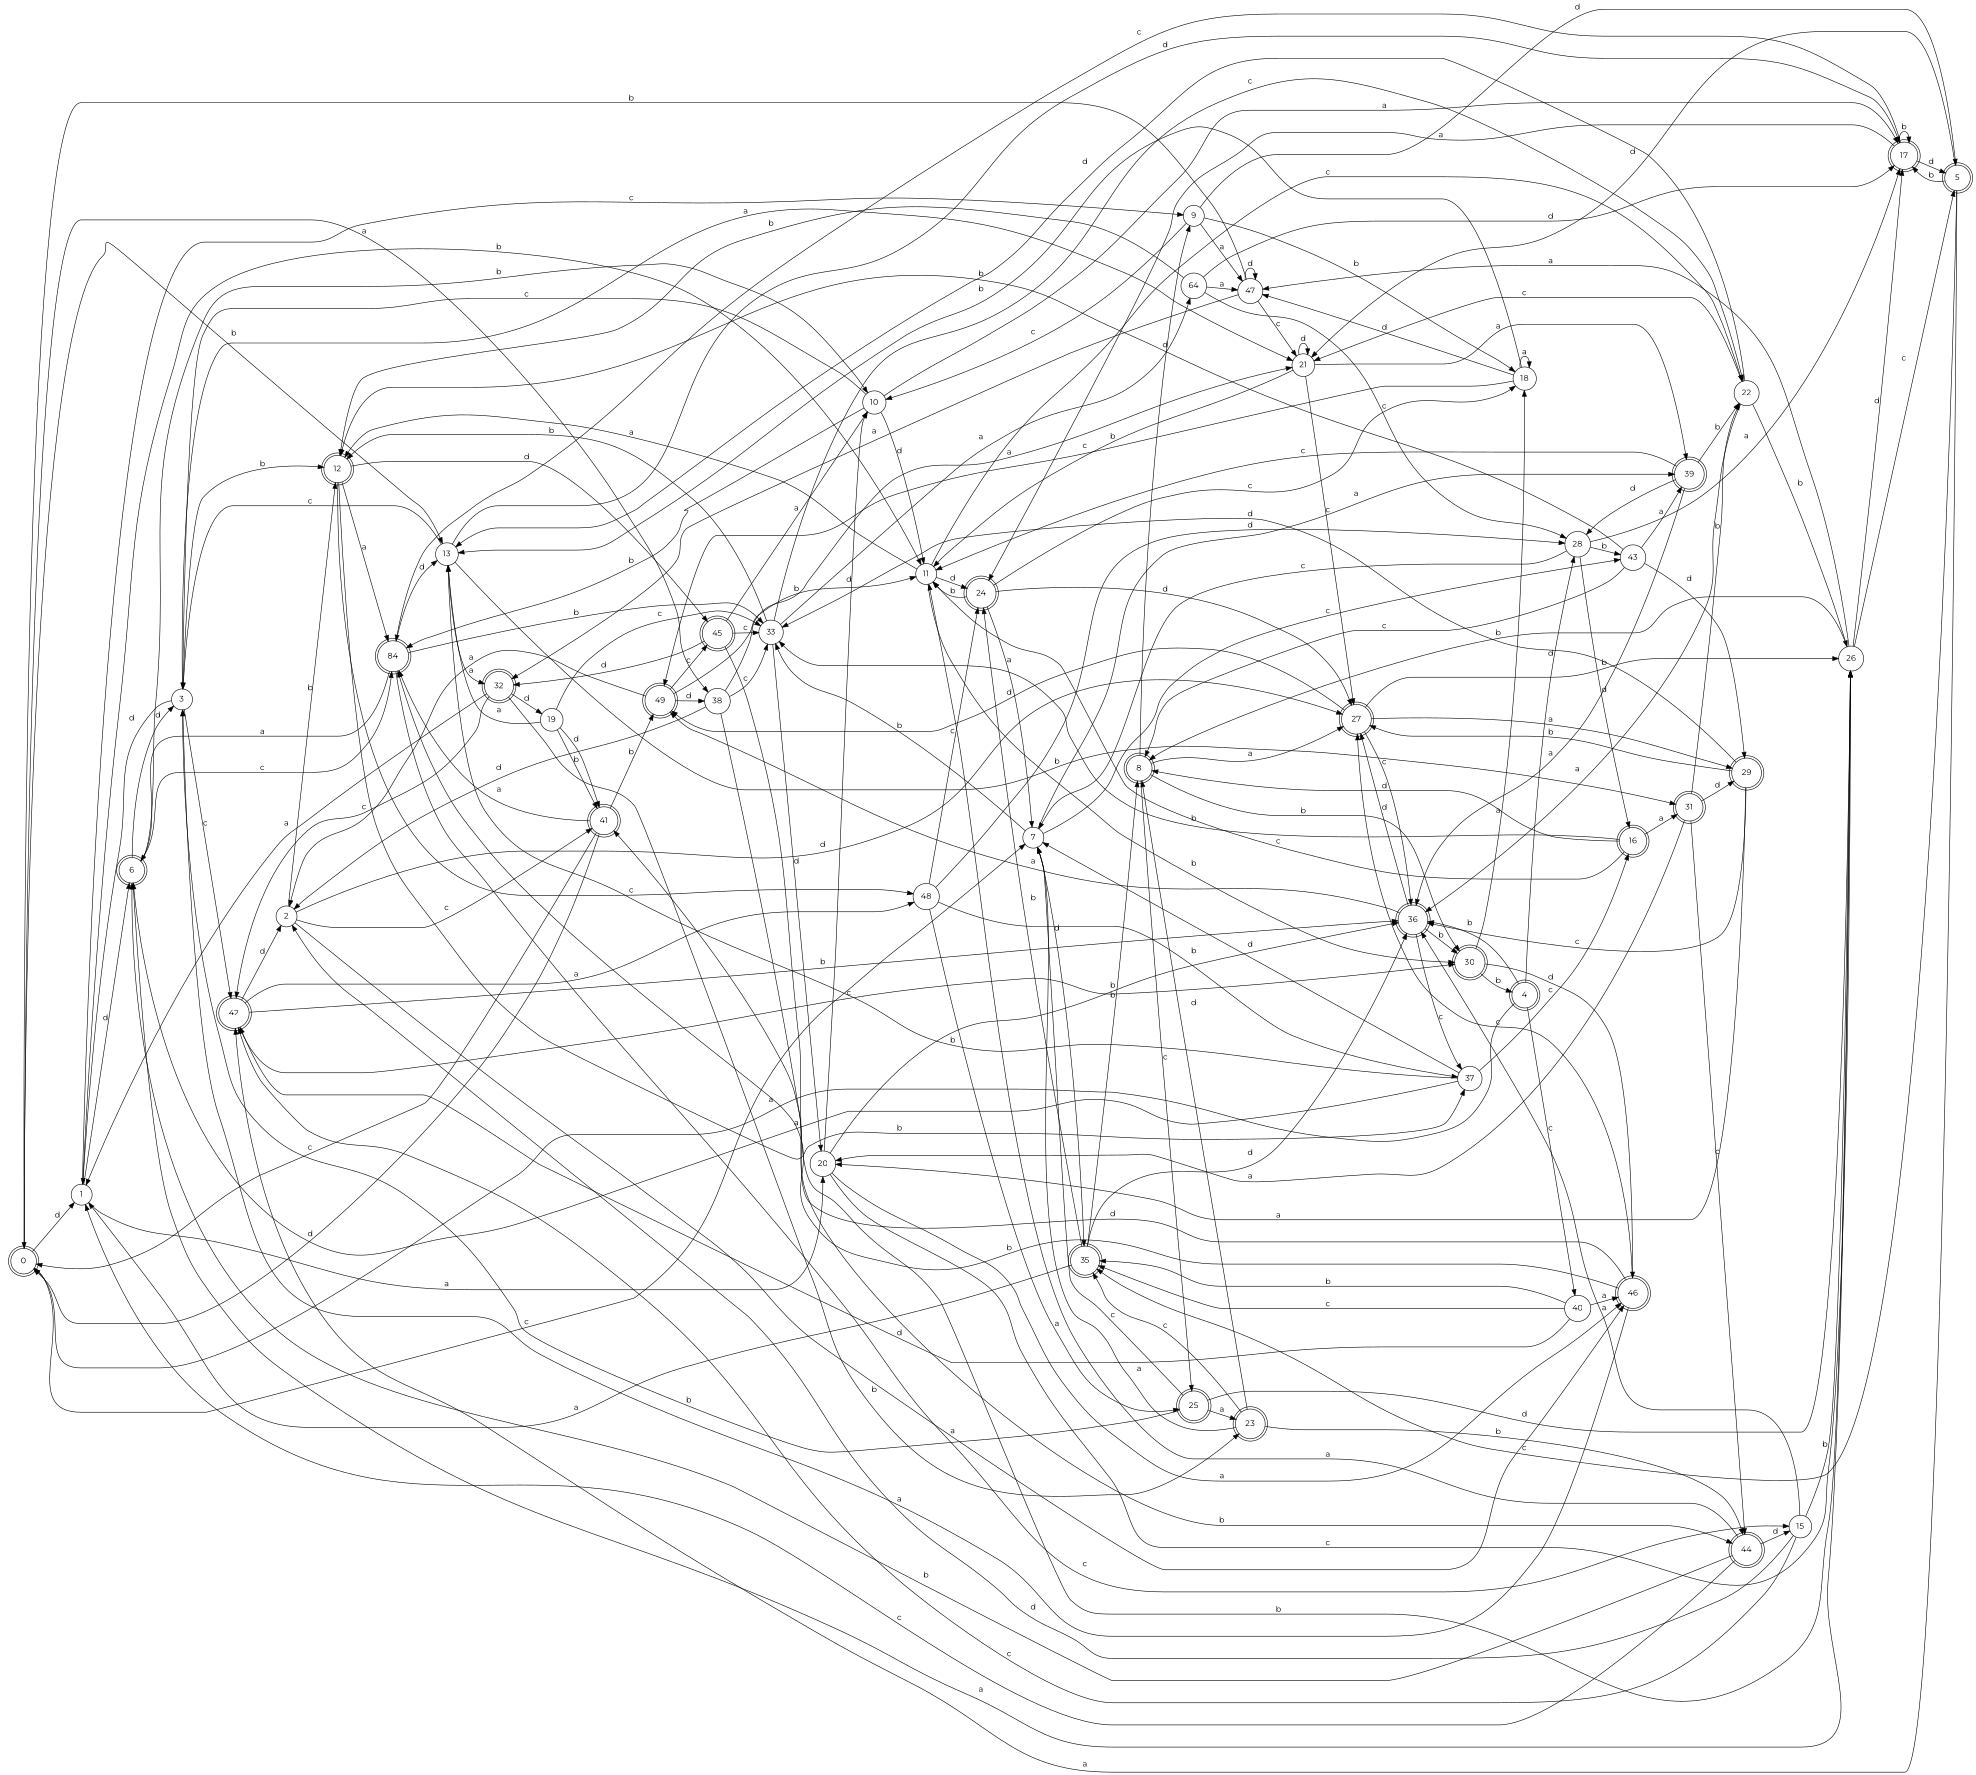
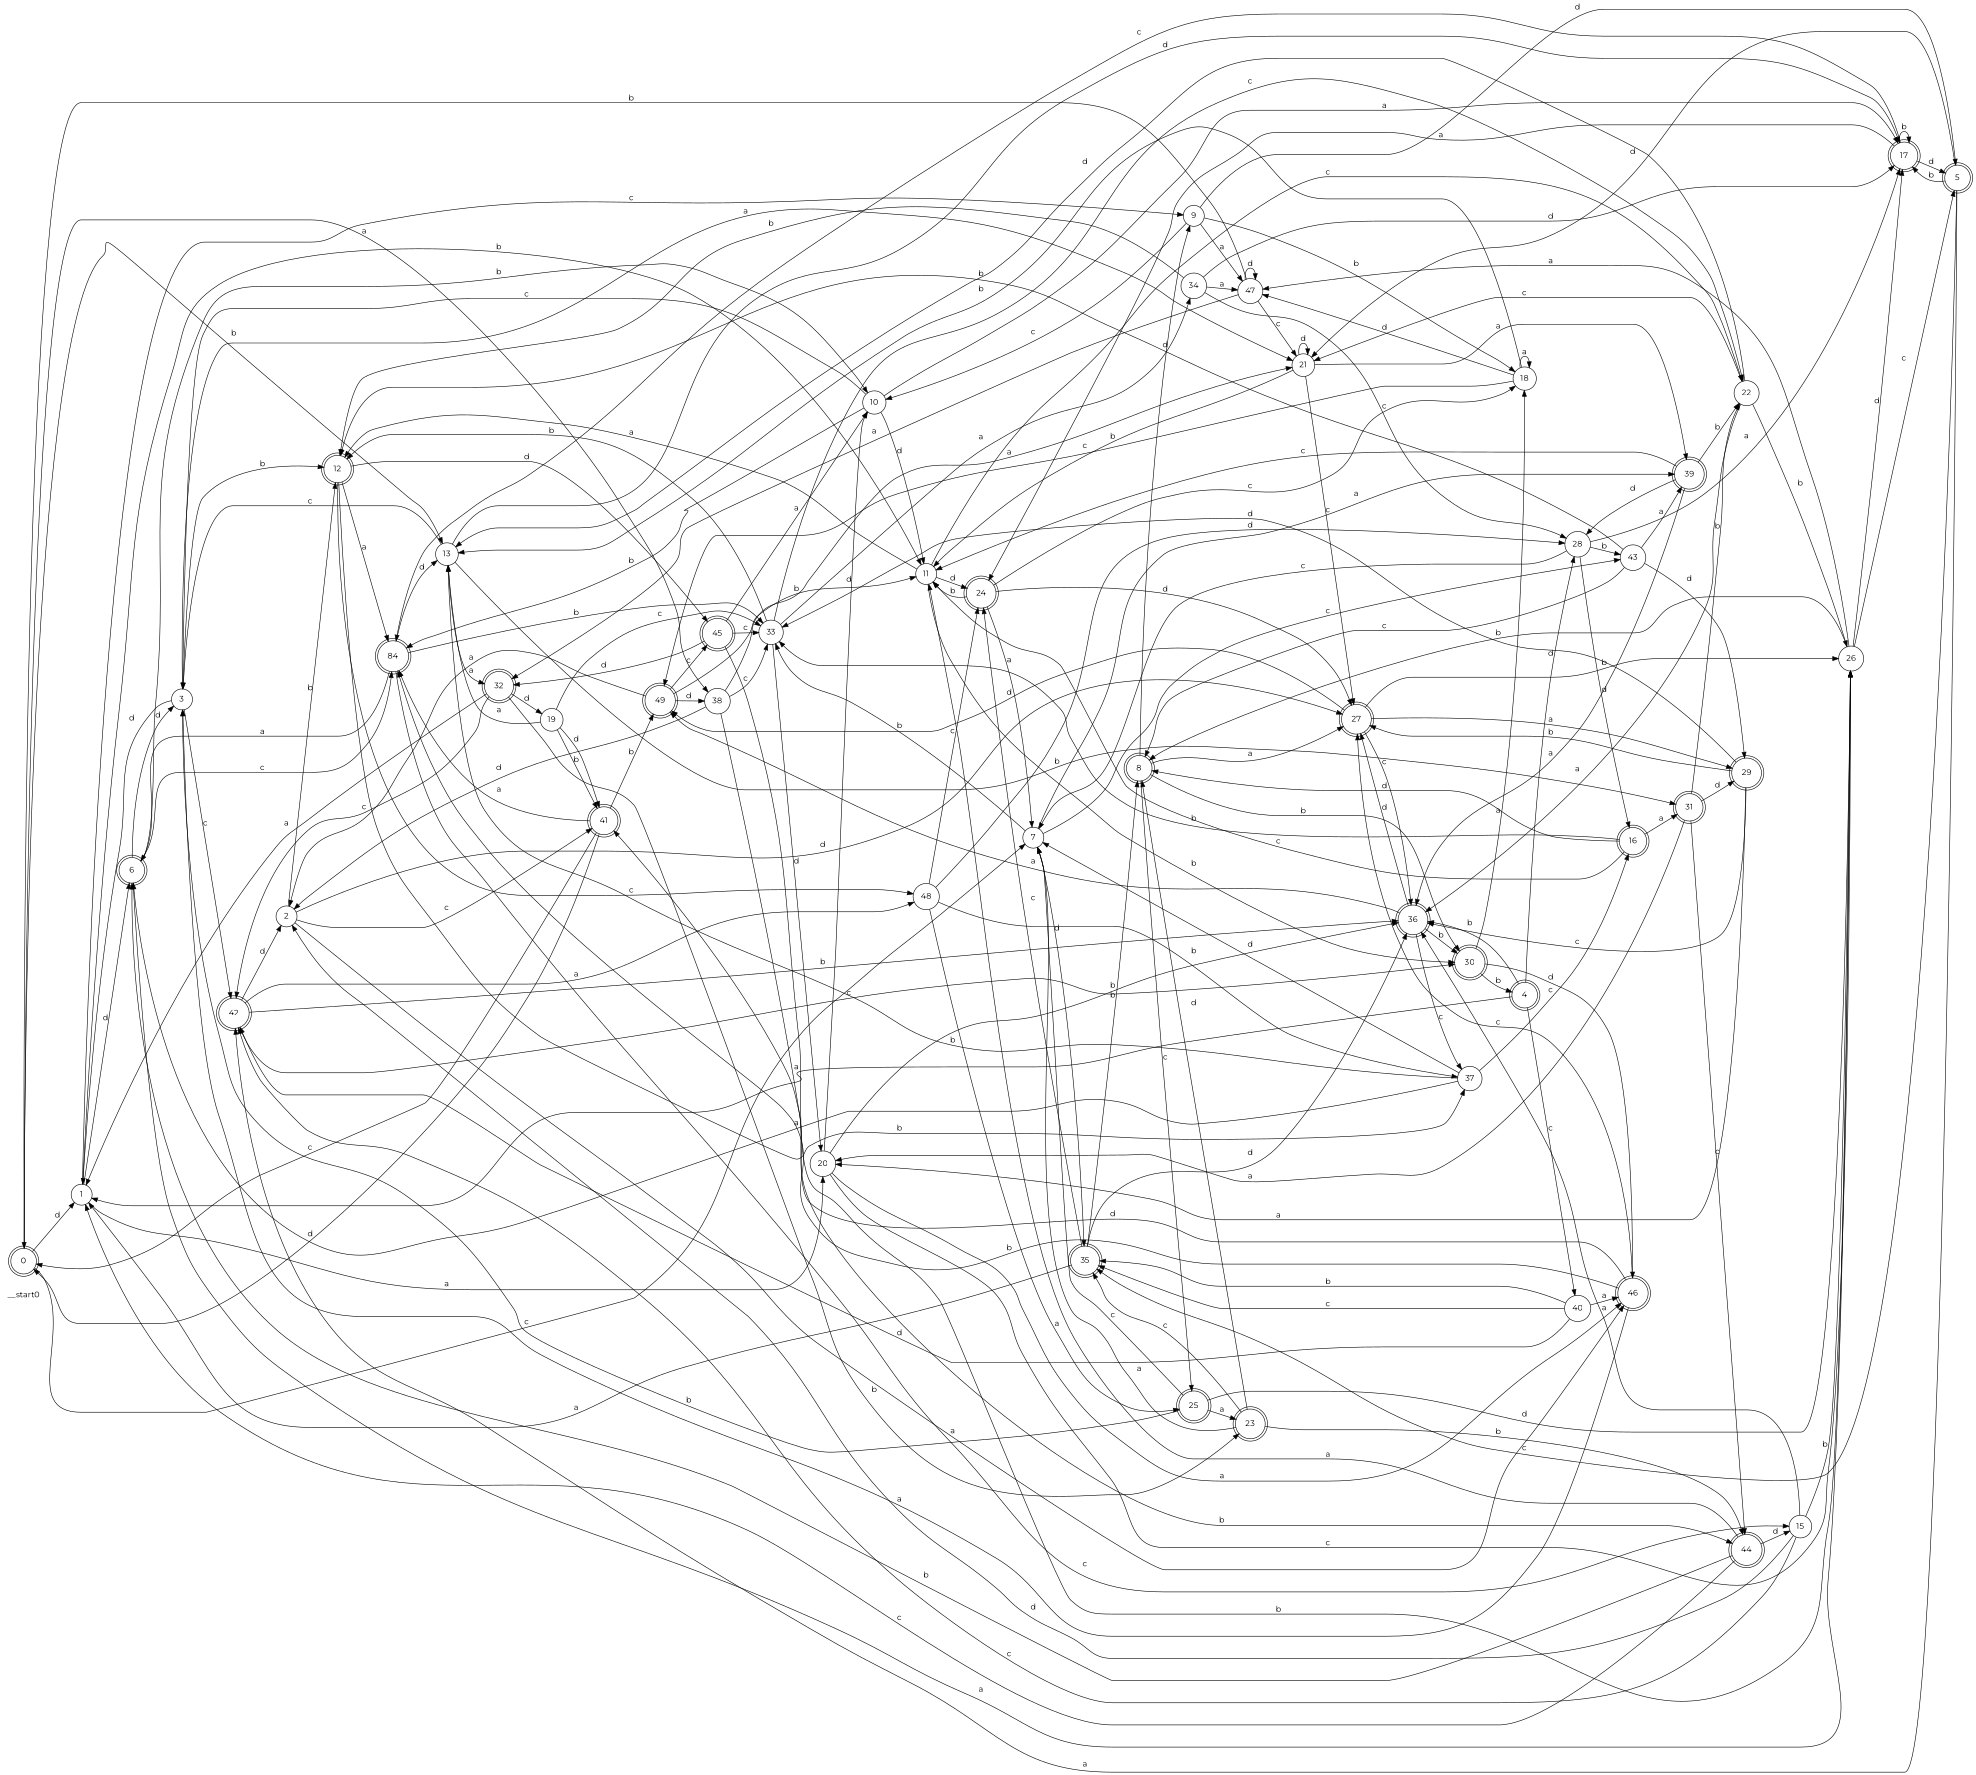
(1194, 286) -> (1194, 286)
(1033, 898) -> (1033, 898)
(715, 1133) -> (818, 1069)
none -> (24, 1295)
